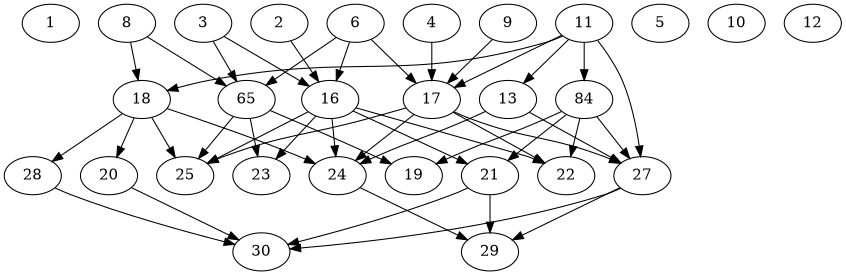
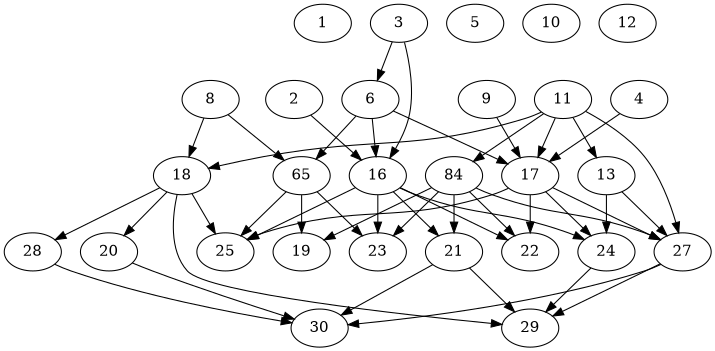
(222, 57) -> (387, 56)
(237, 133) -> (298, 300)
none -> (410, 219)
